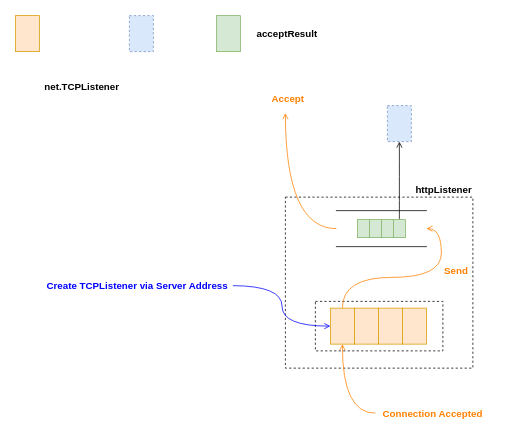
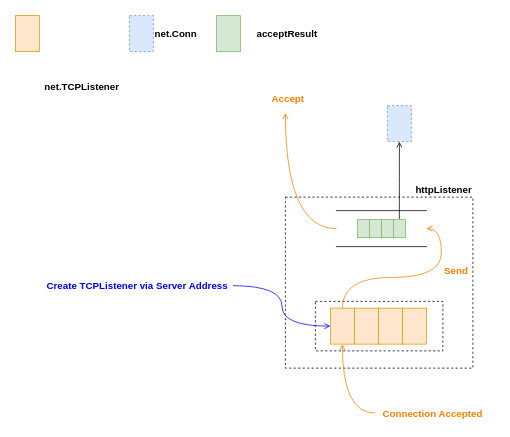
none -> (180, 33)
